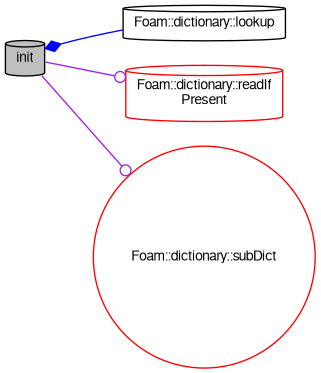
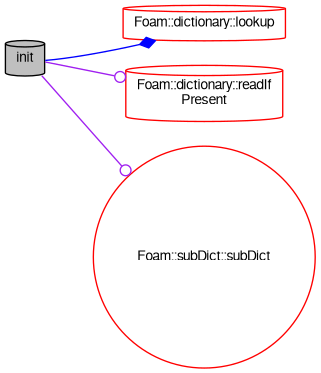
(204, 23) -> (204, 23)
(92, 36) -> (93, 54)
(204, 257) -> (204, 257)
